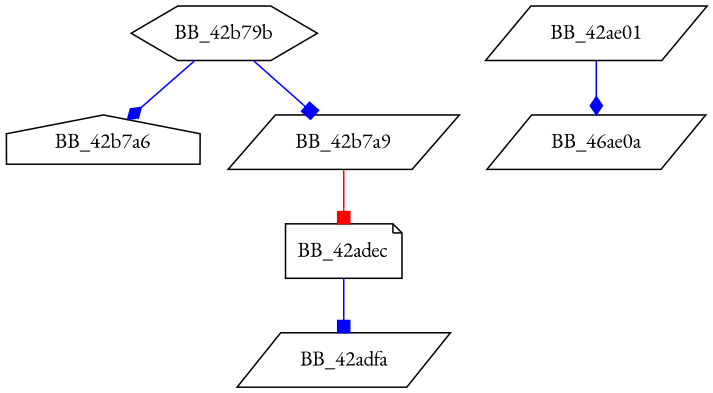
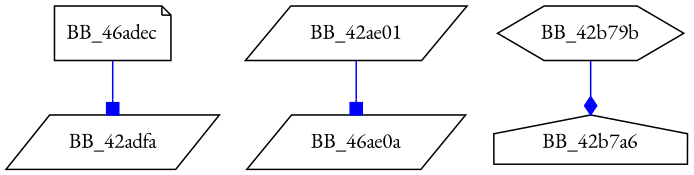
(596, 79) -> (356, 80)
(344, 142) -> none
(344, 251) -> (113, 33)
